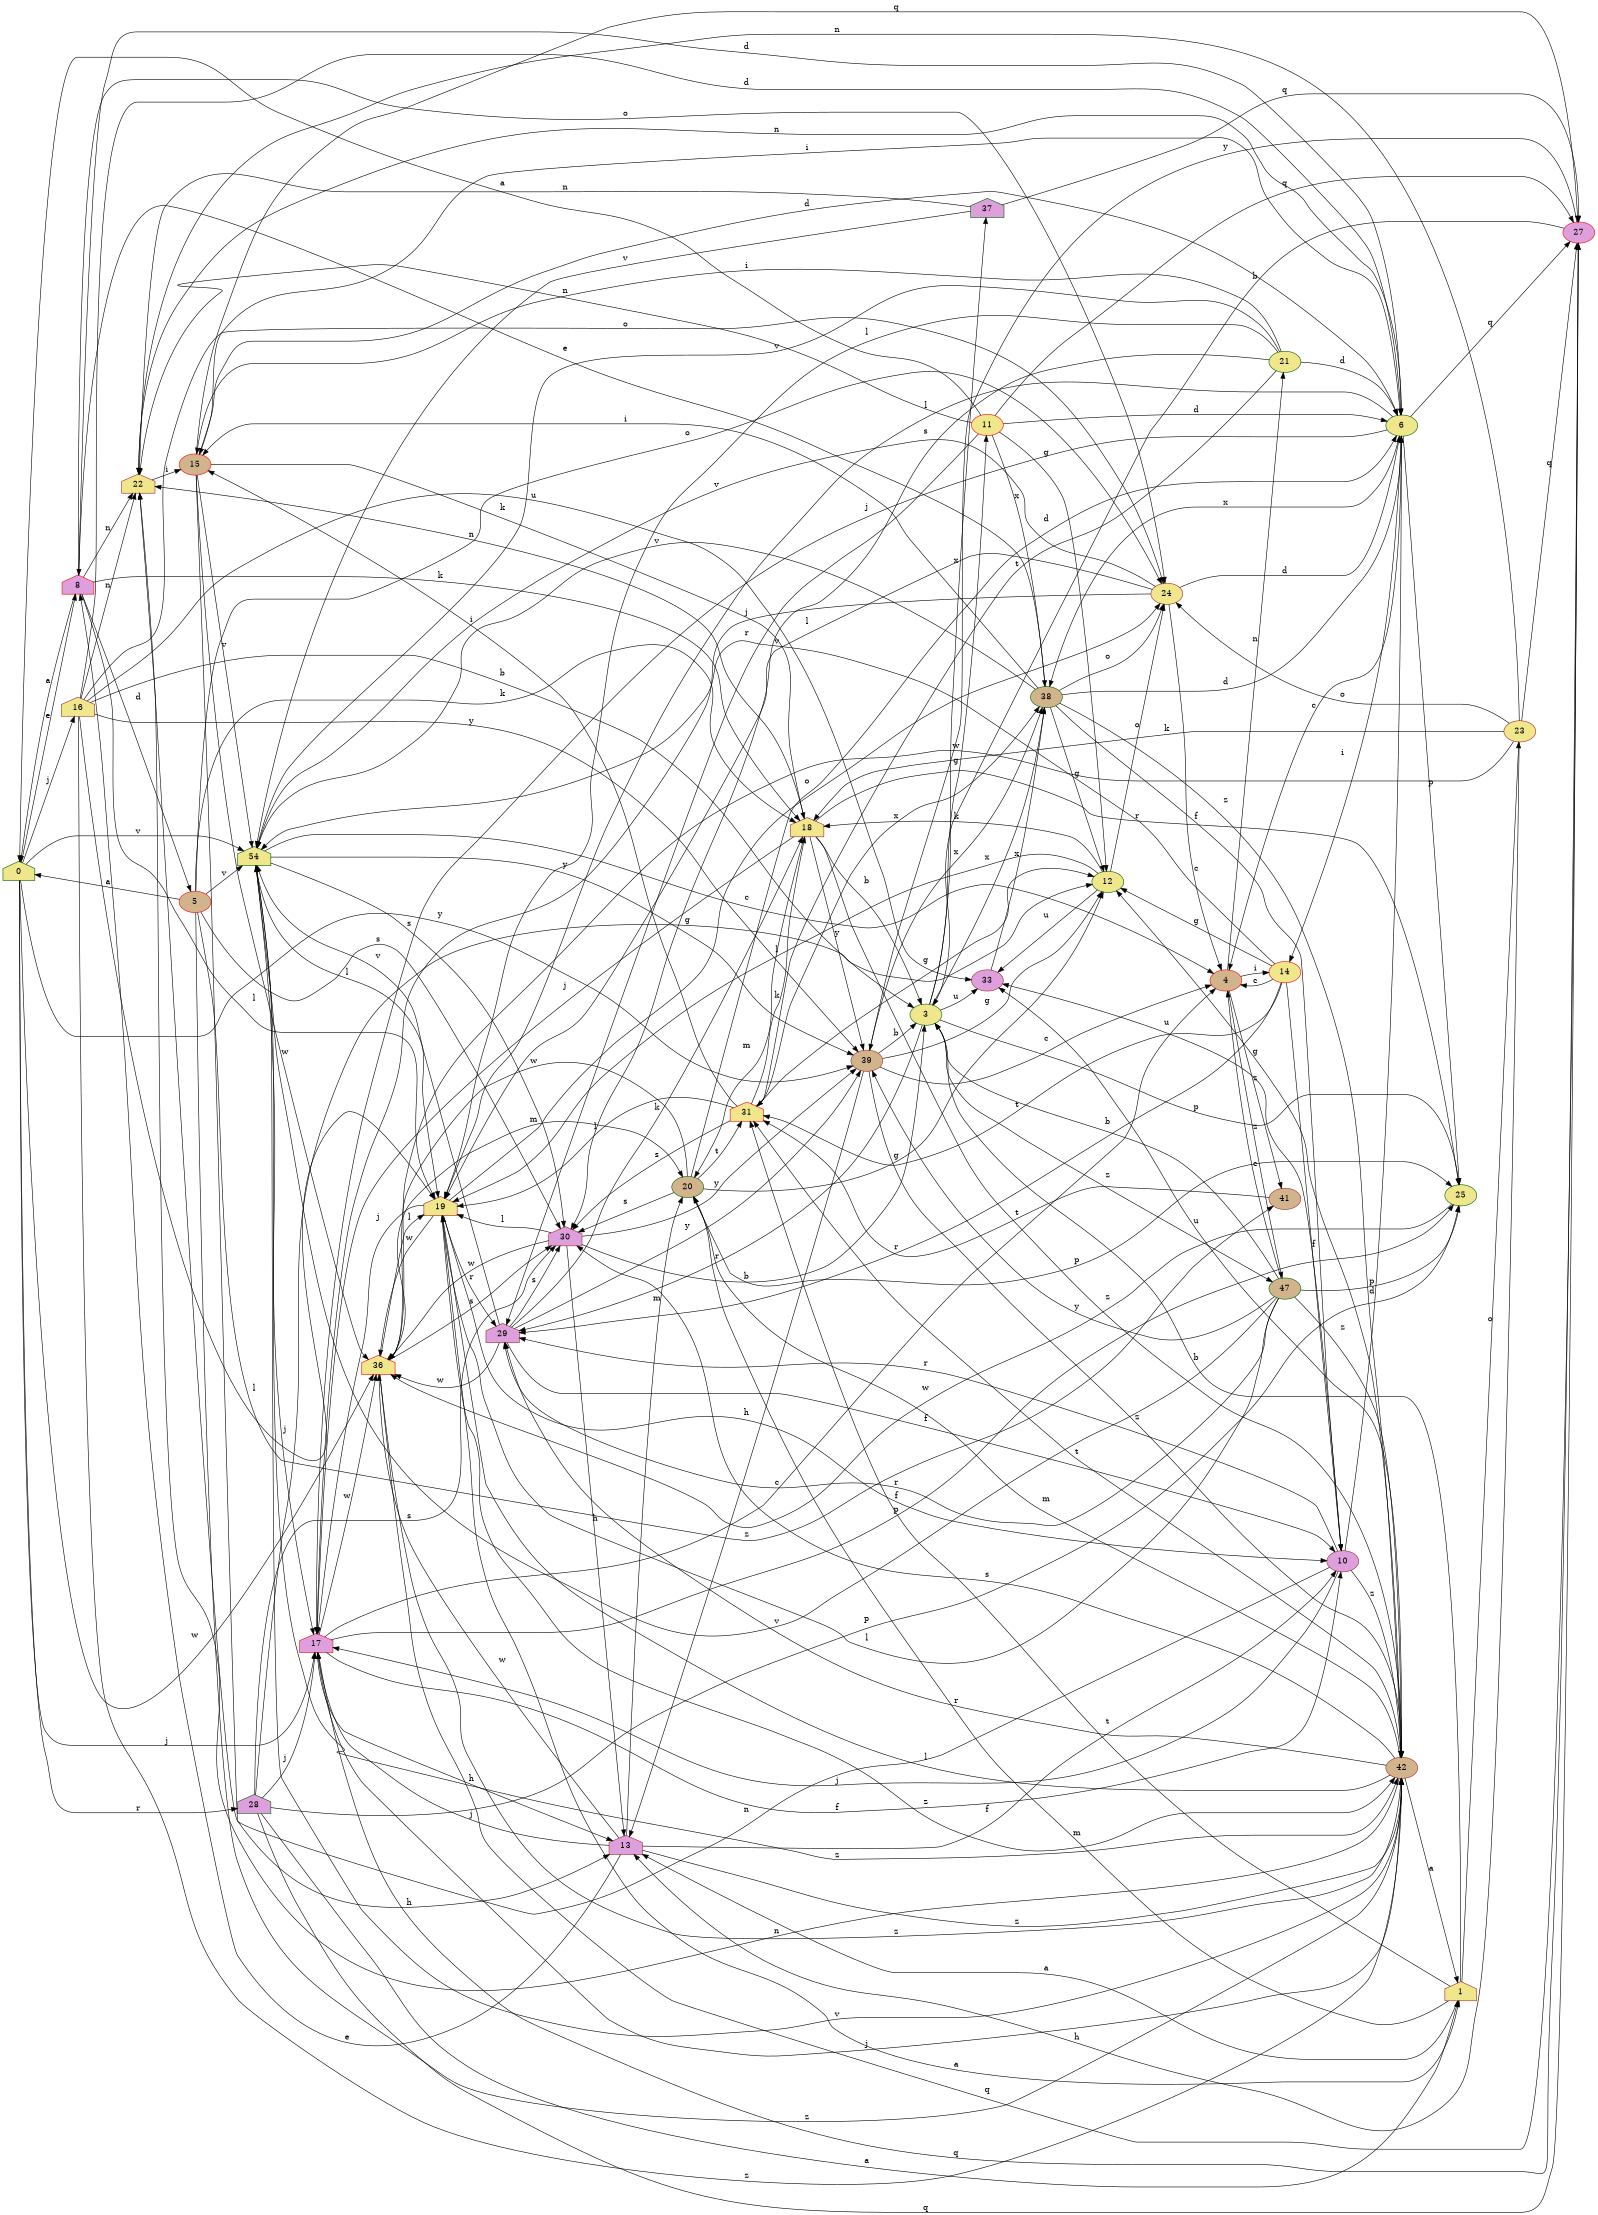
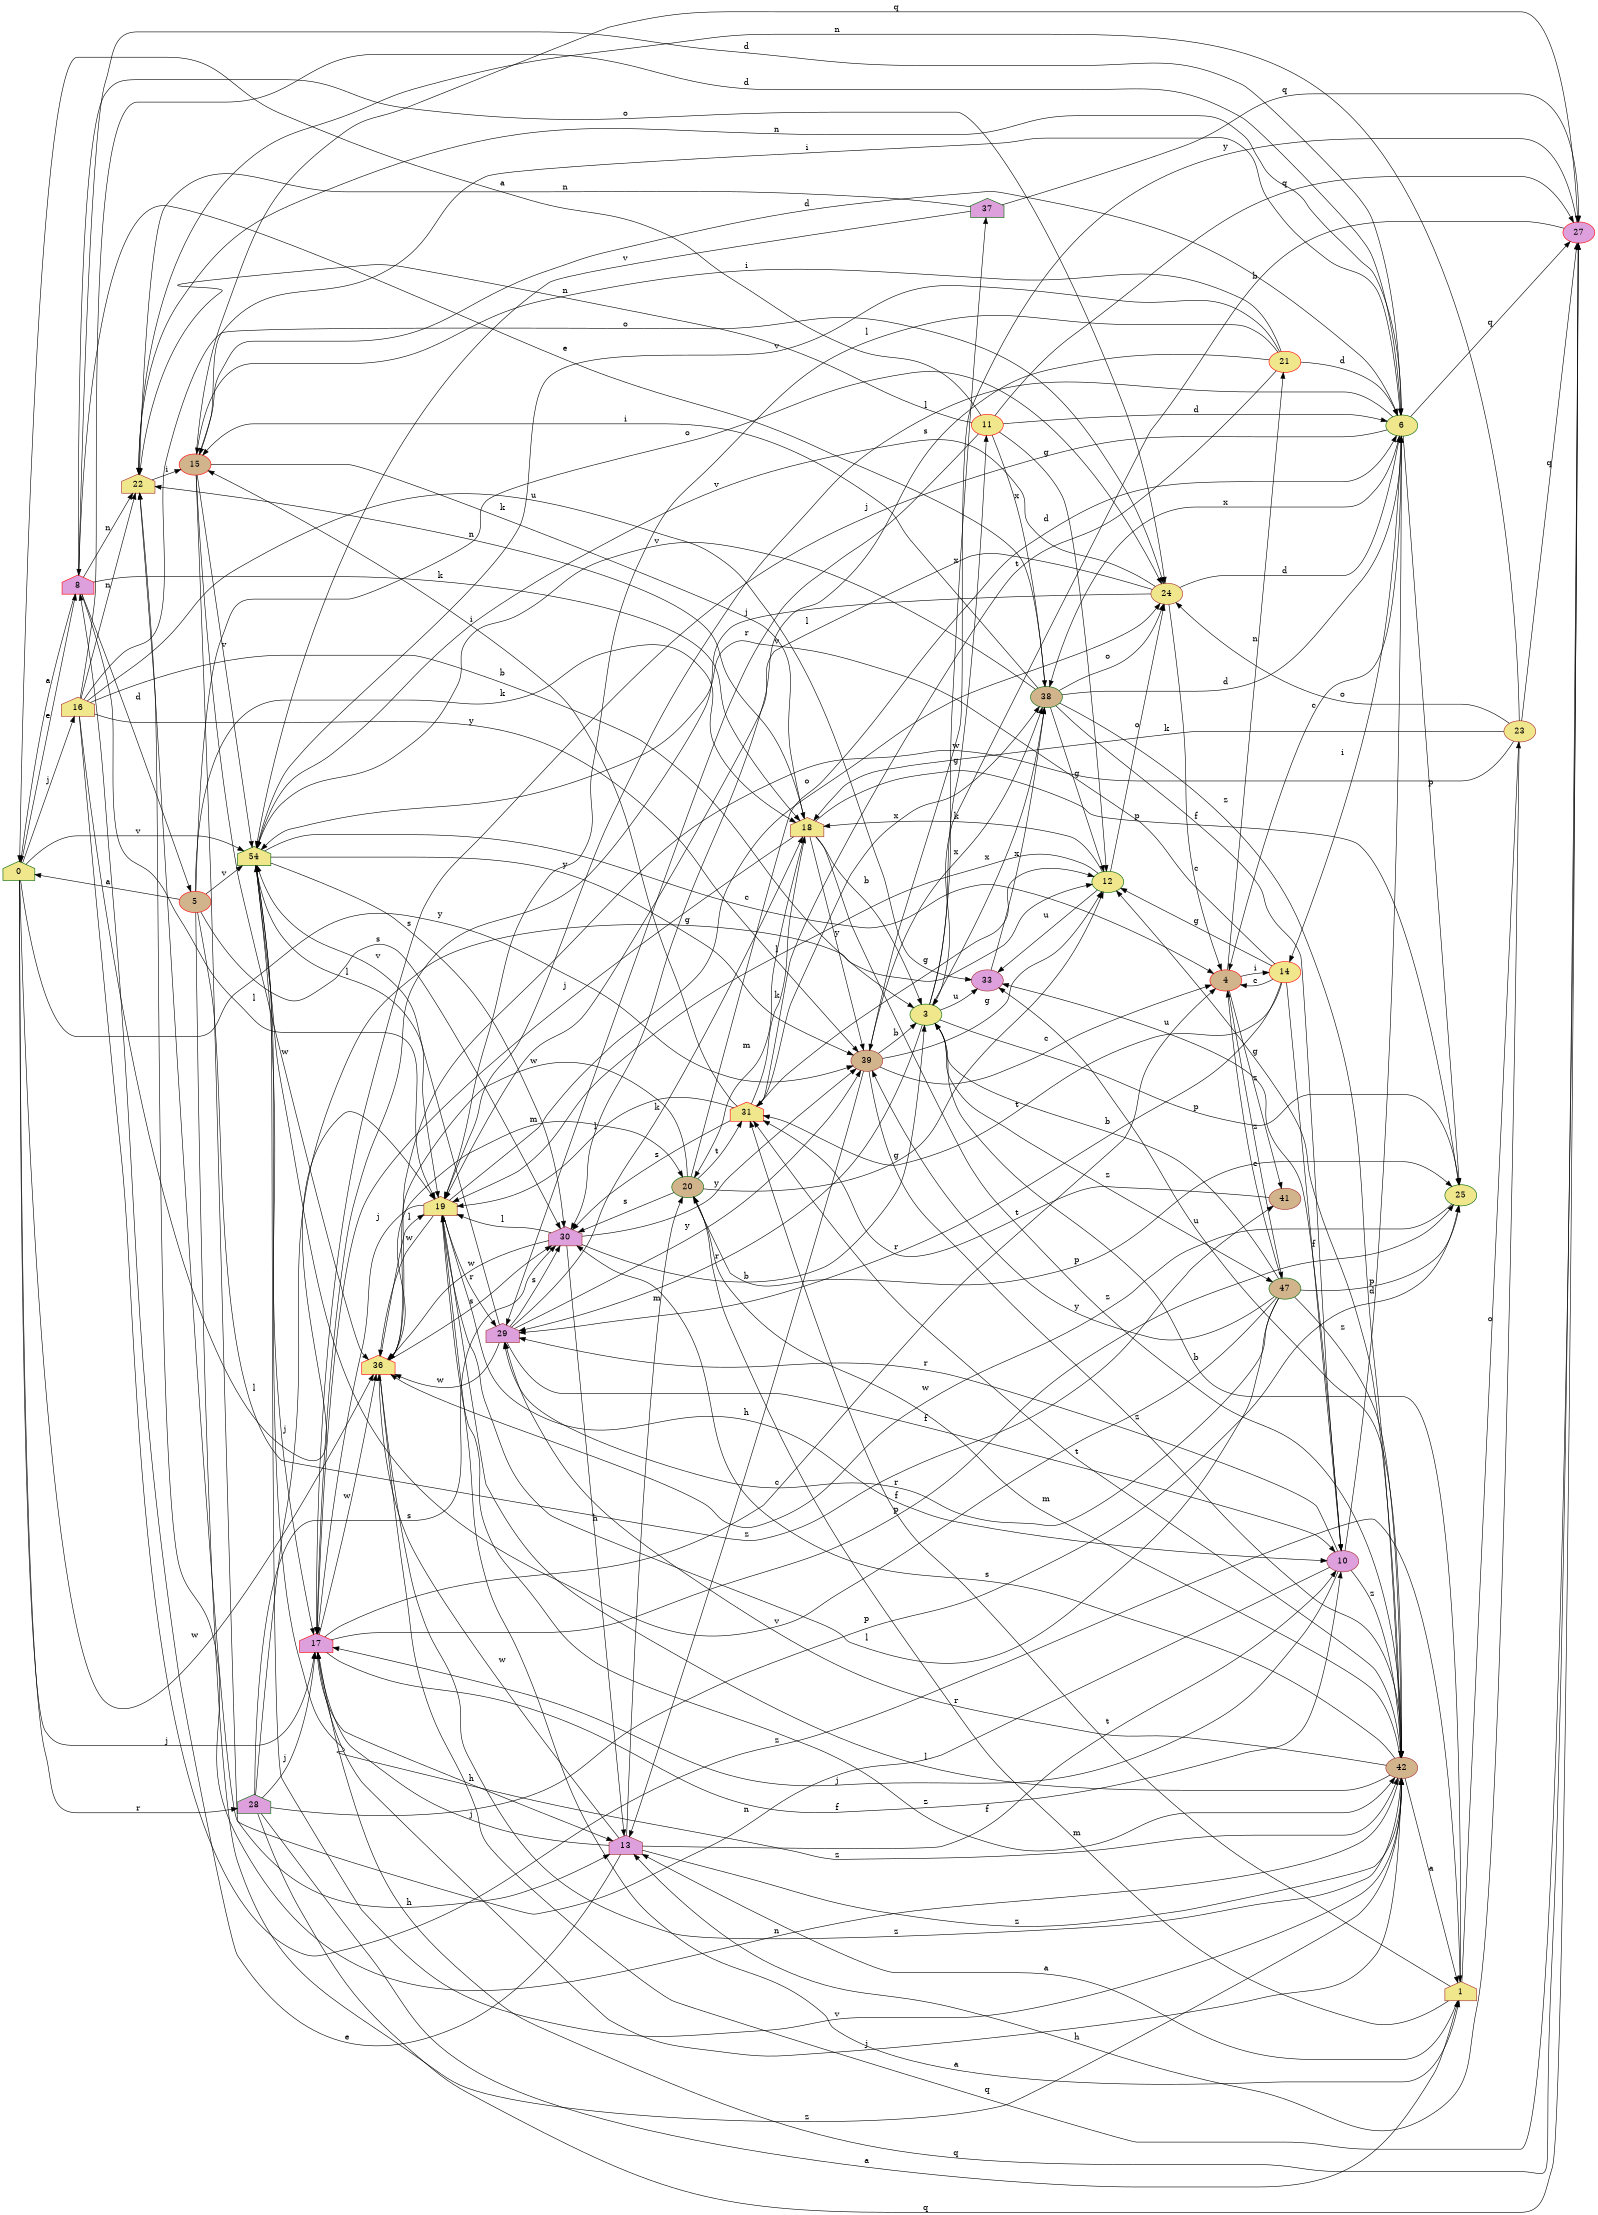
(1285, 362) -> (1285, 362)
(1137, 816) -> (1137, 816)
(280, 2033) -> (402, 1932)
